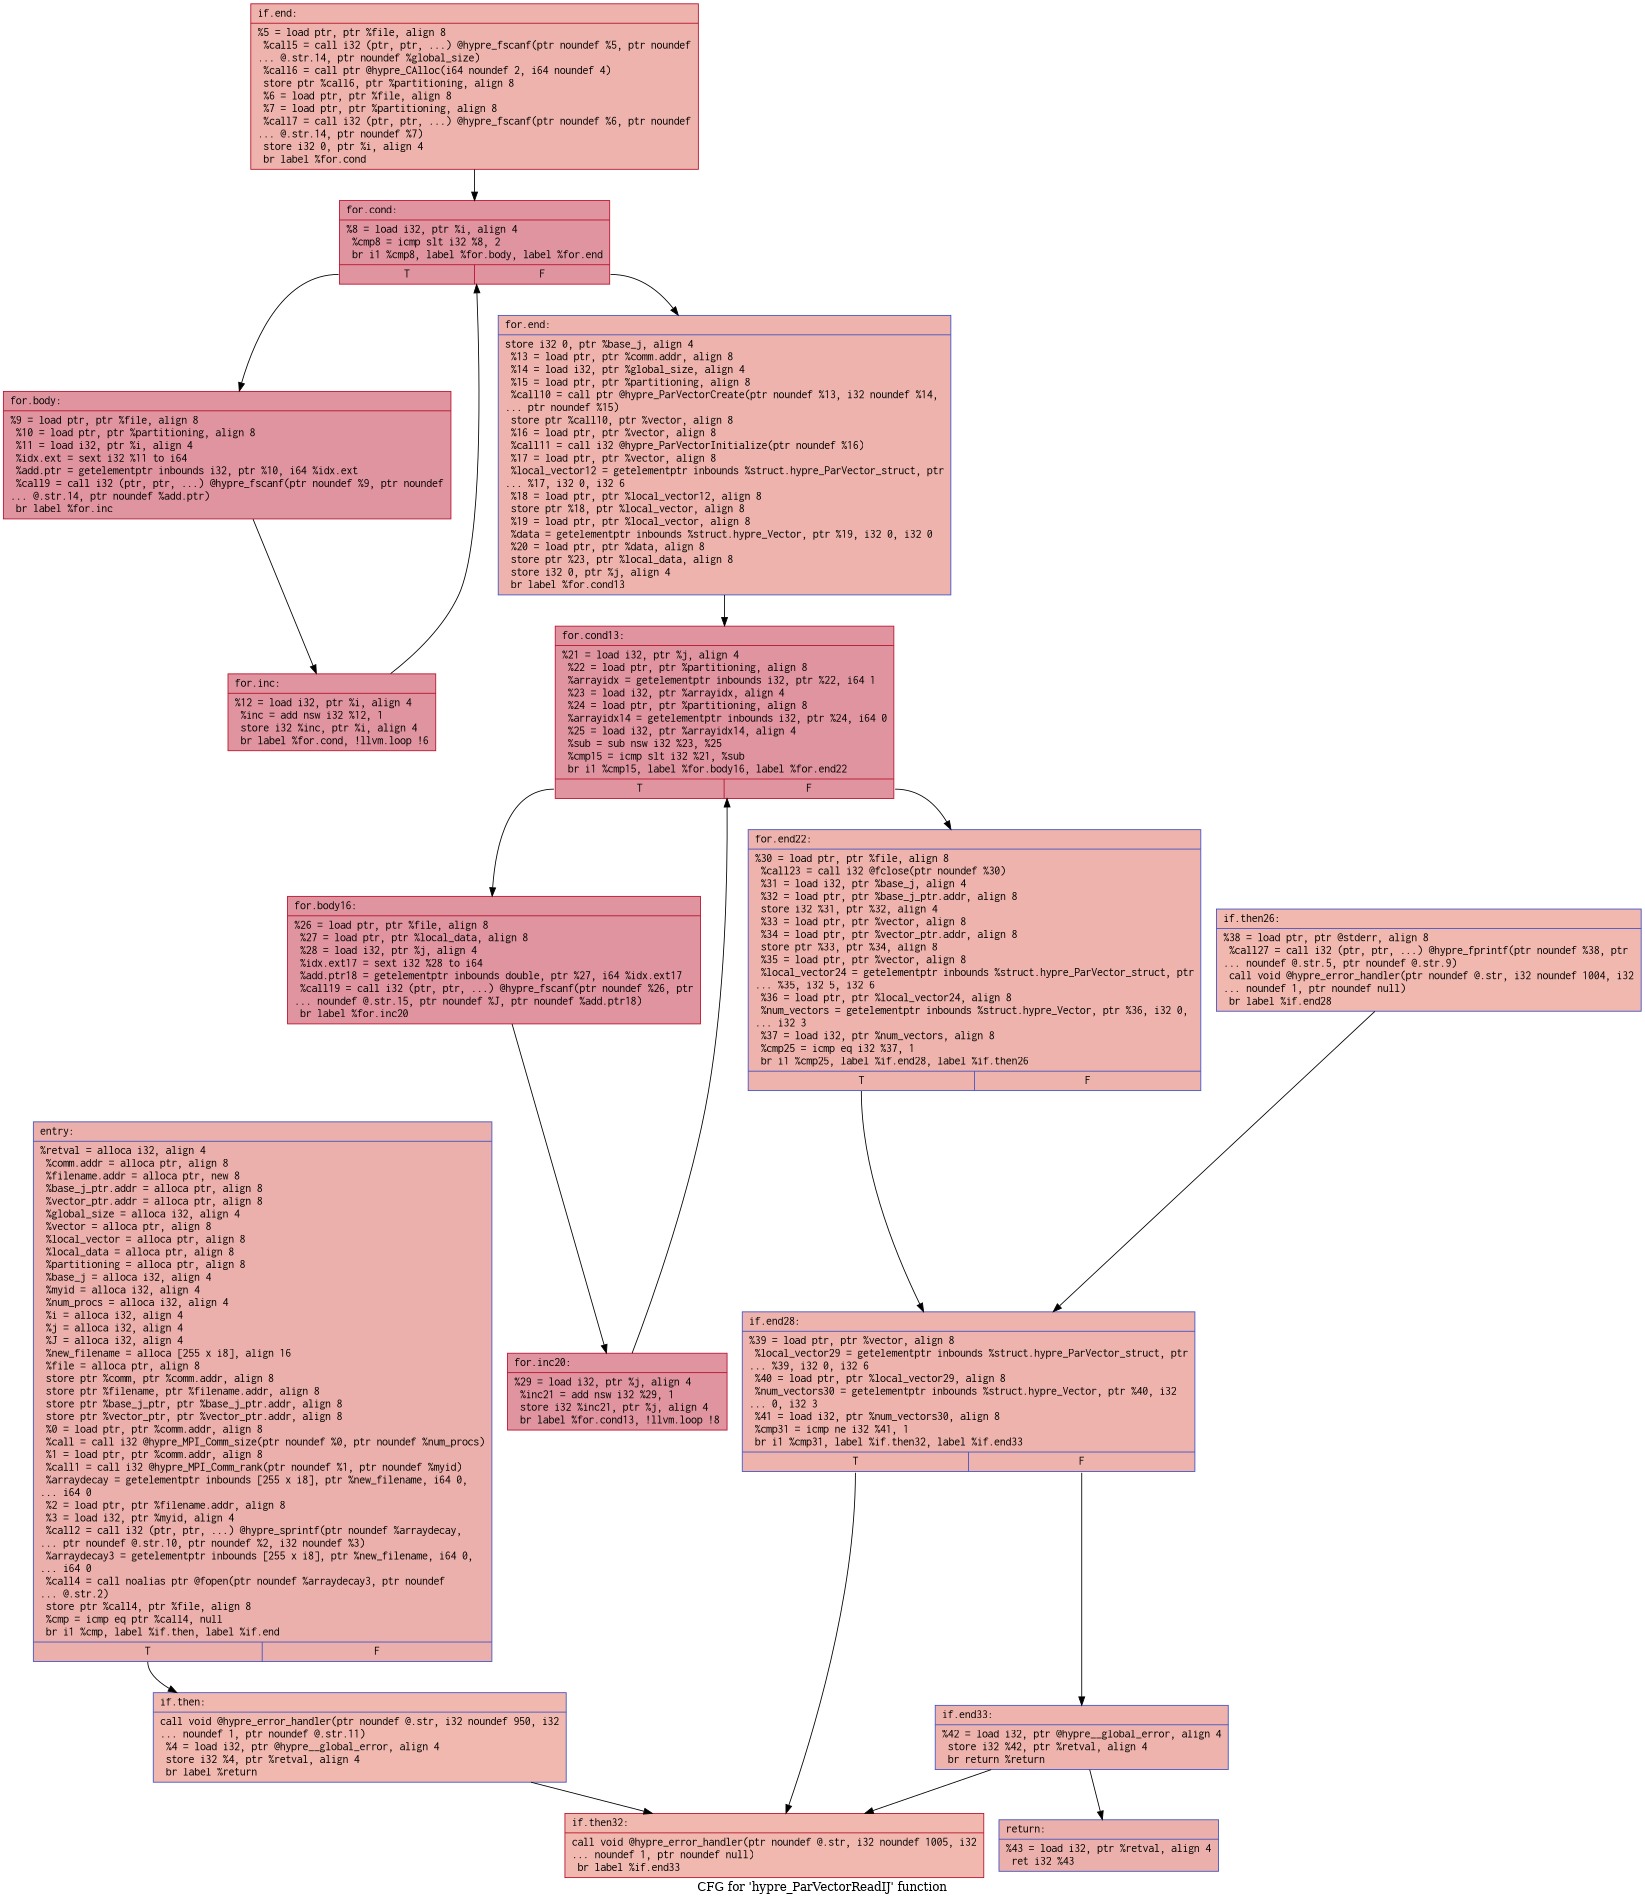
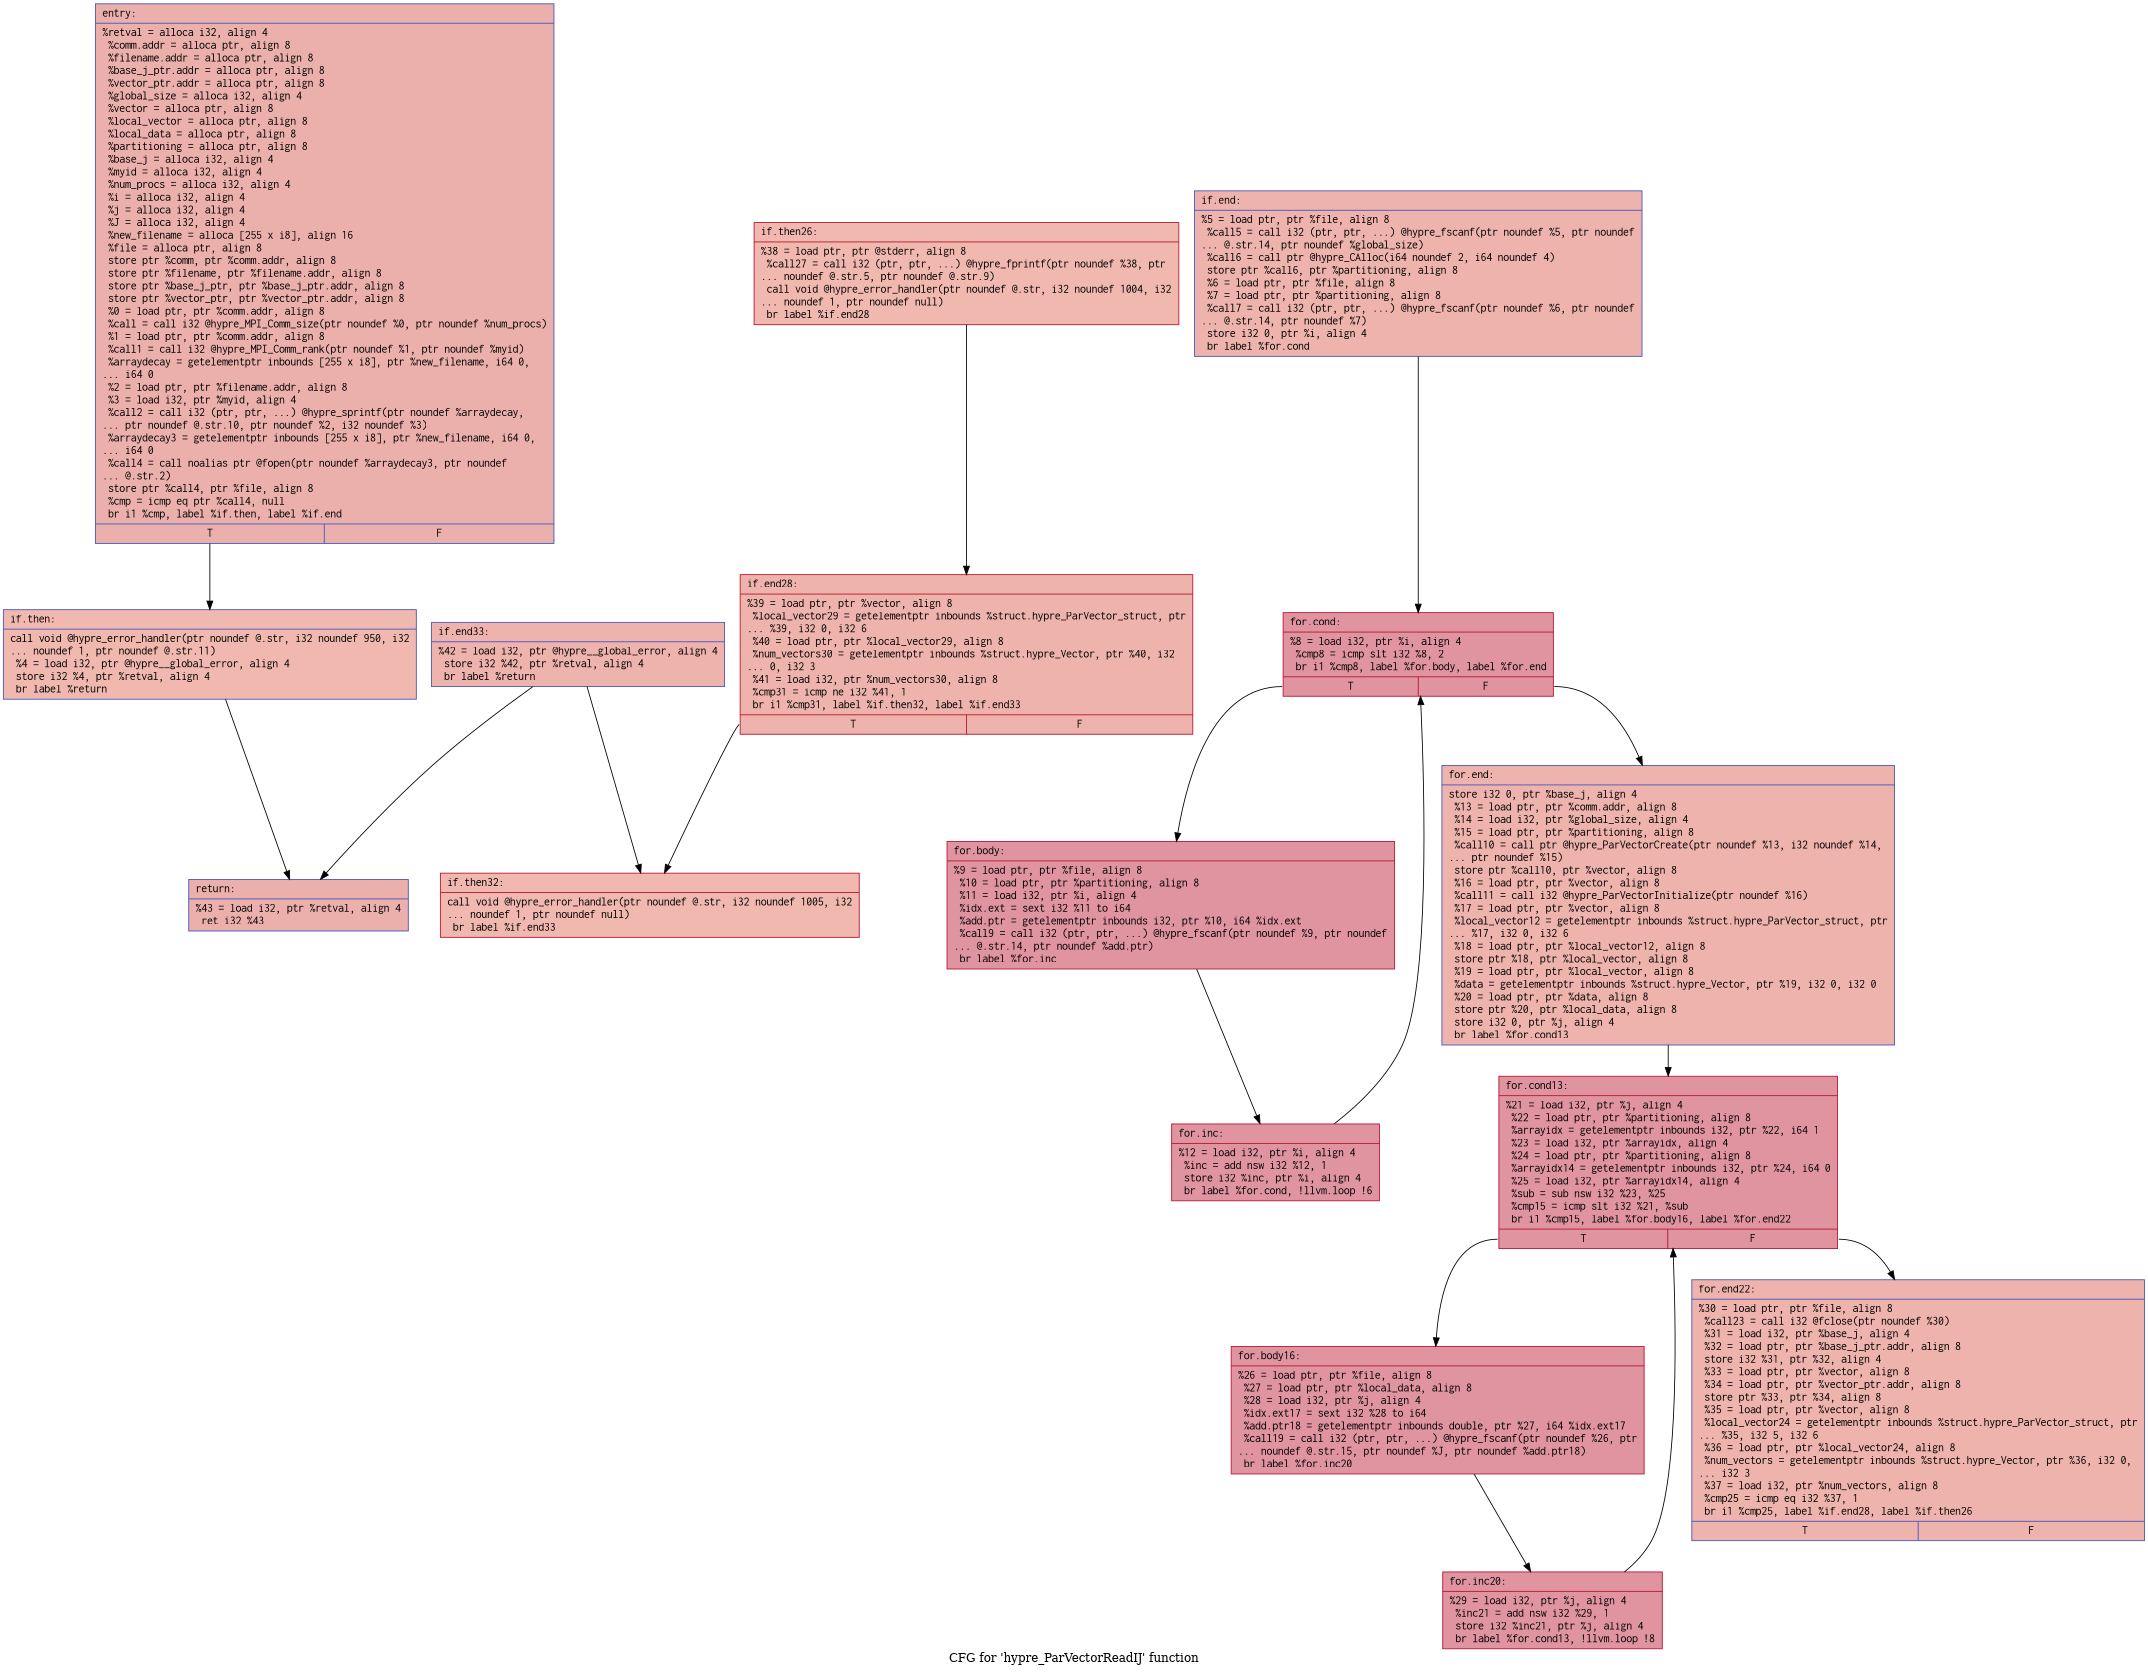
(475, 87) -> (1418, 274)
(619, 559) -> (1563, 1010)
(1429, 960) -> (966, 274)
(140, 1176) -> (208, 58)
(879, 1201) -> none
(969, 1392) -> (966, 654)
(1082, 1585) -> none
(993, 1759) -> (487, 676)
(588, 1797) -> (256, 785)
